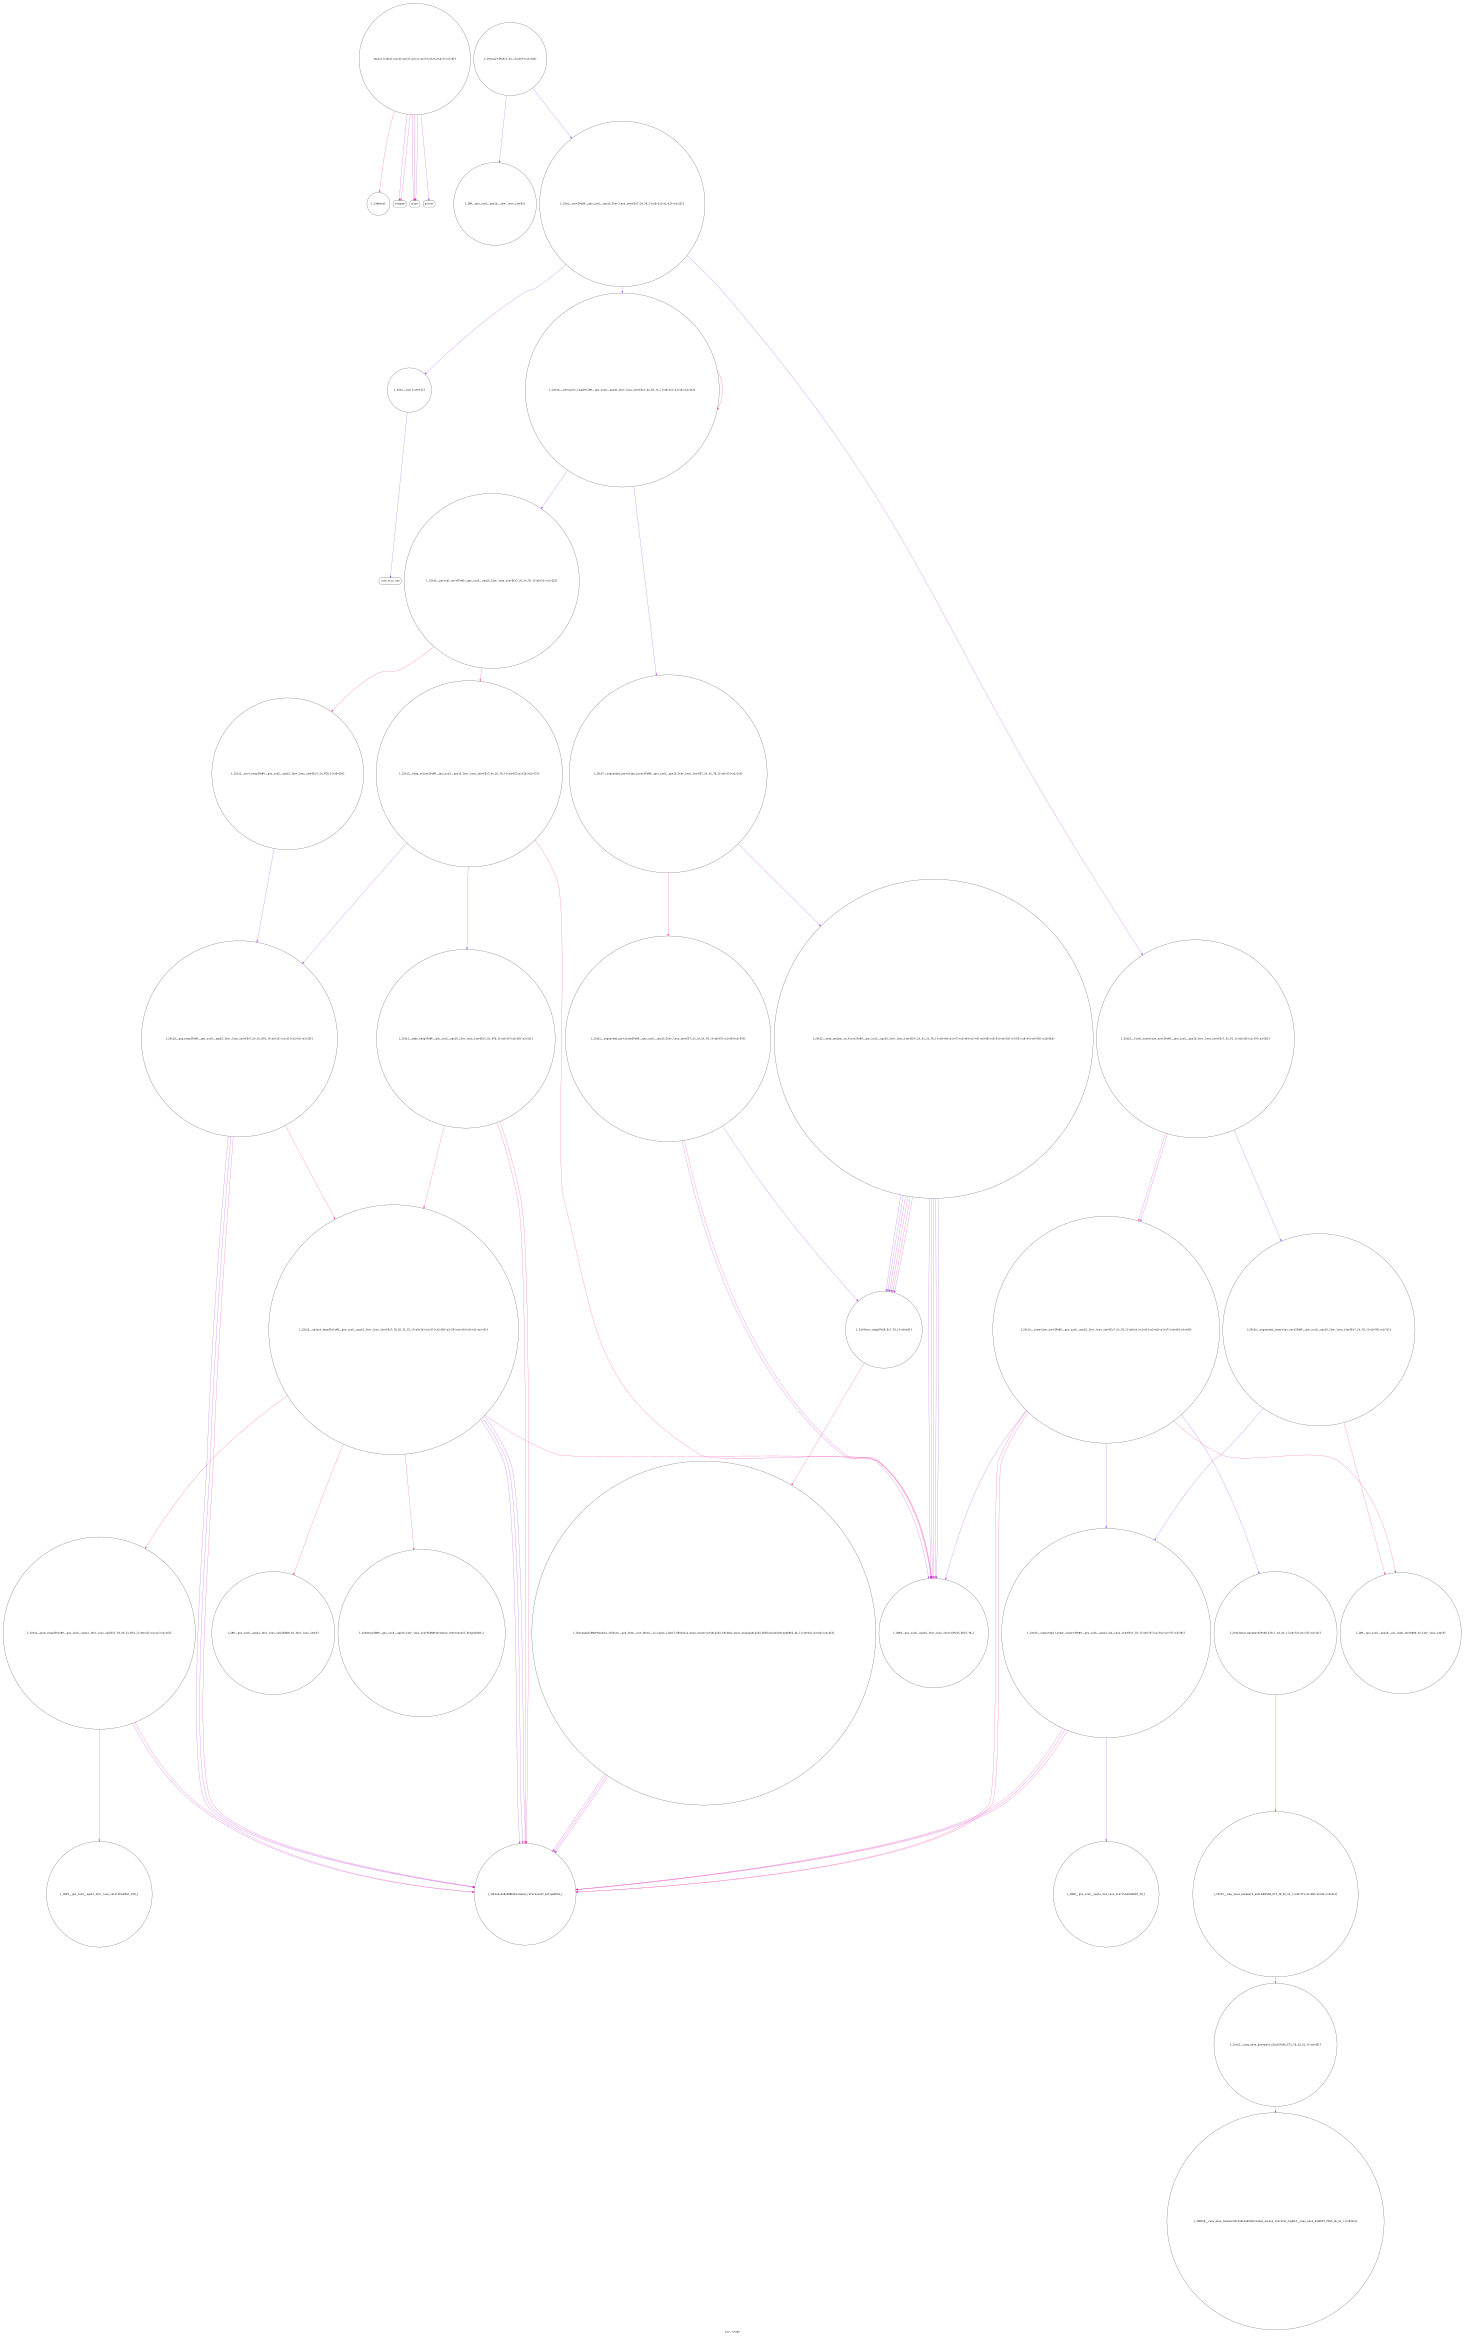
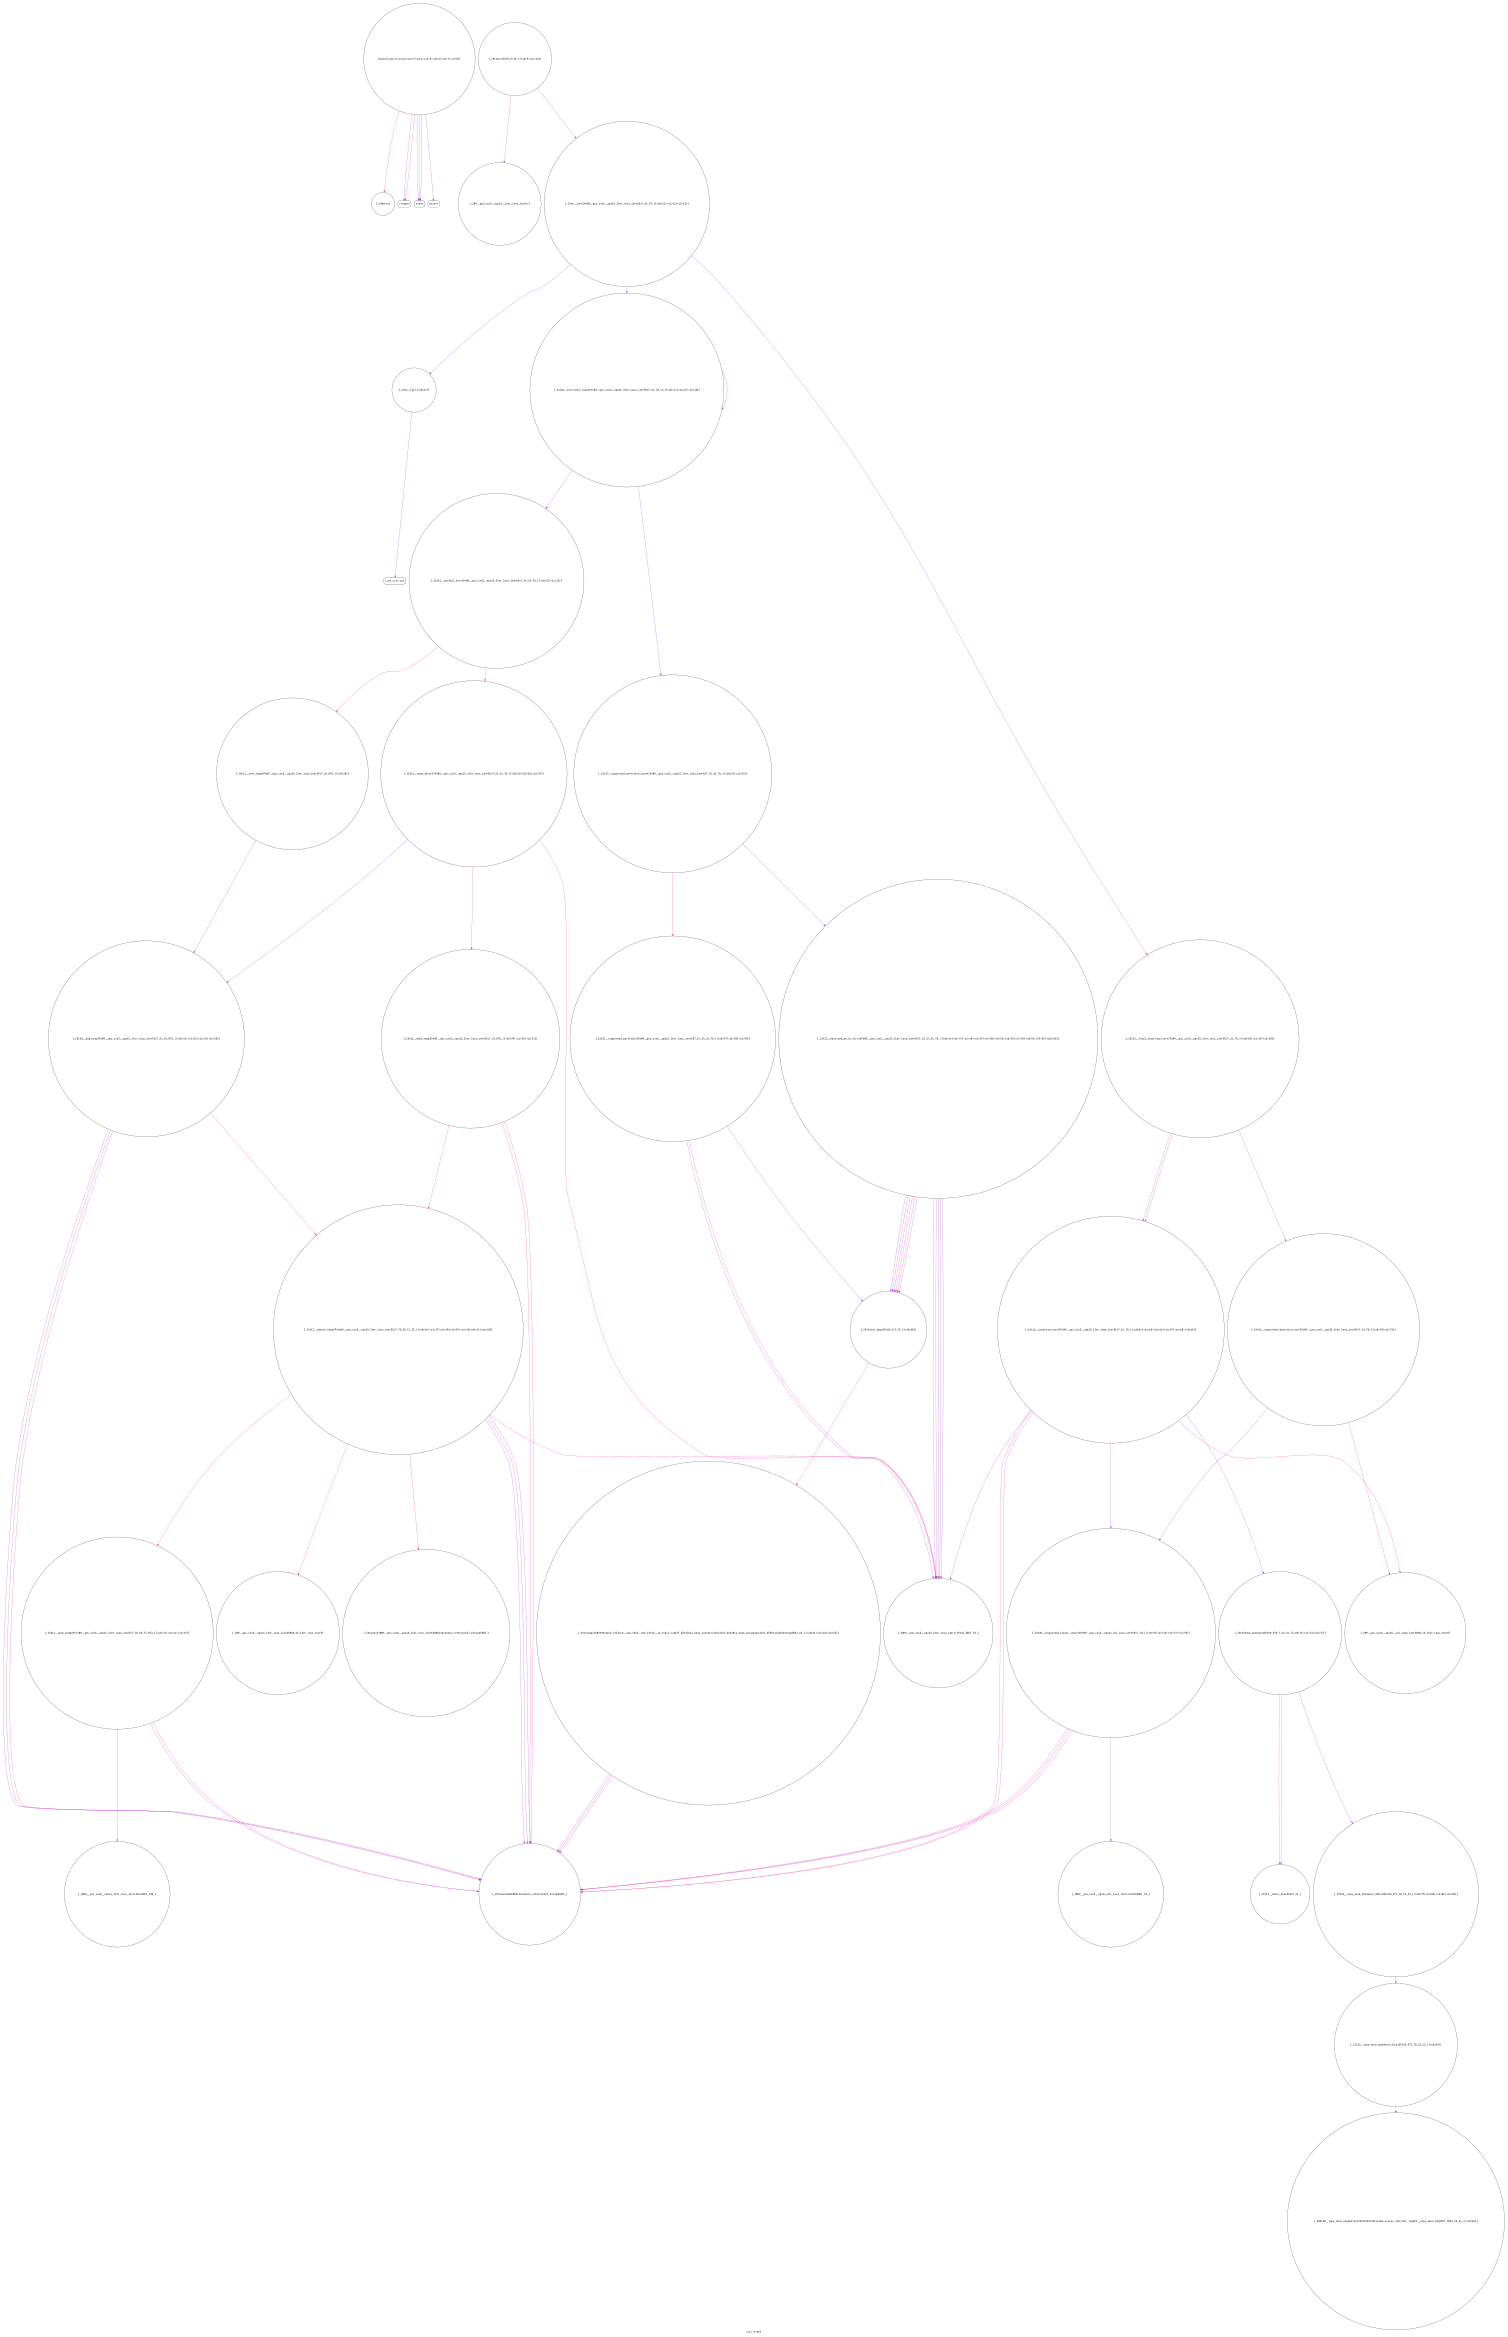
none -> (1280, 1894)
